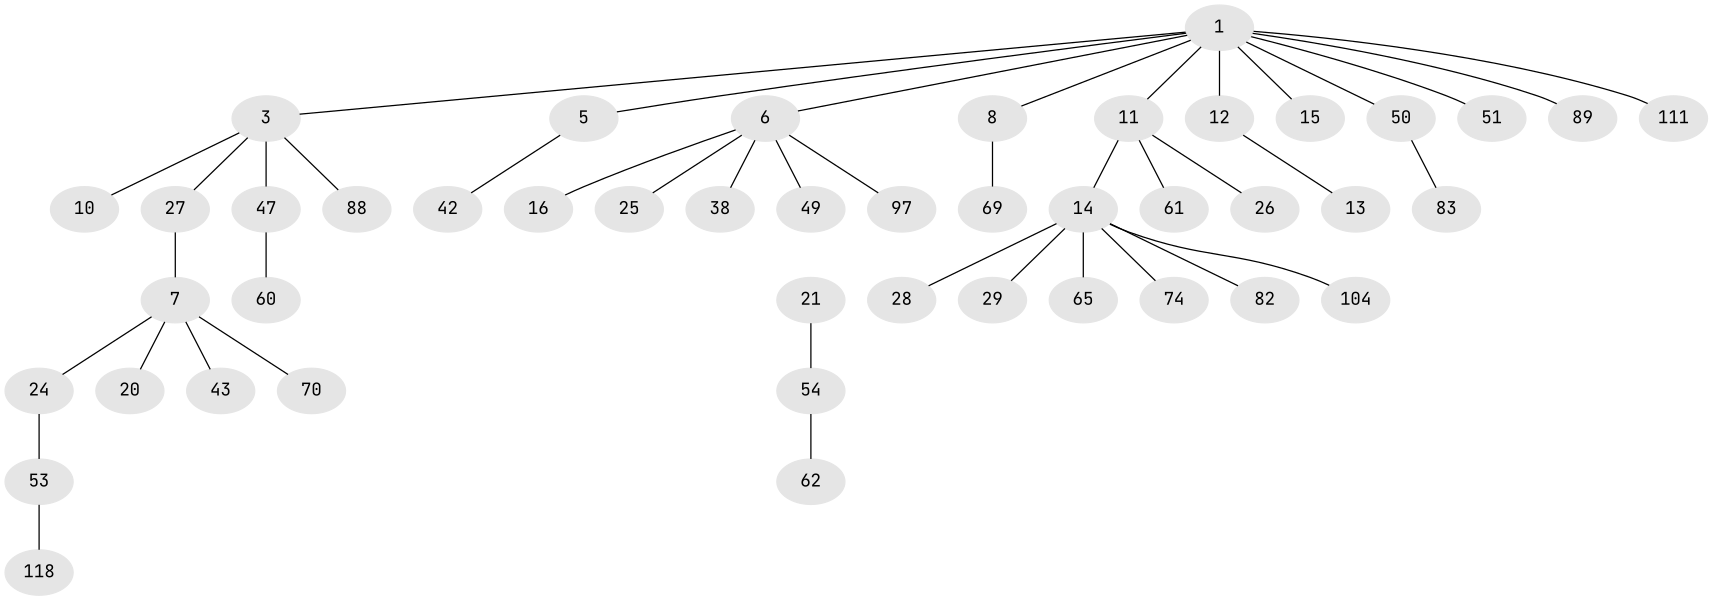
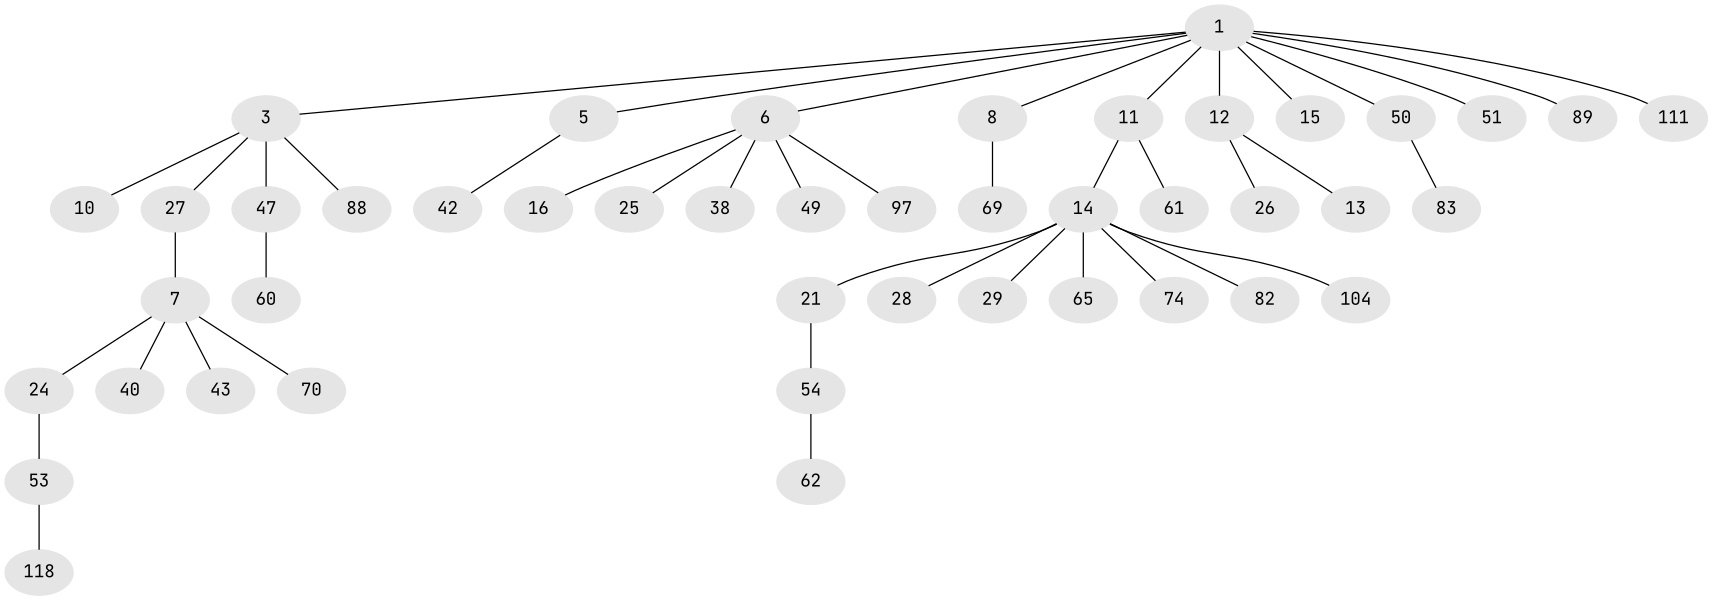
(1197, 164) -> (1242, 164)
none -> (947, 255)
(130, 391) -> (130, 391)
